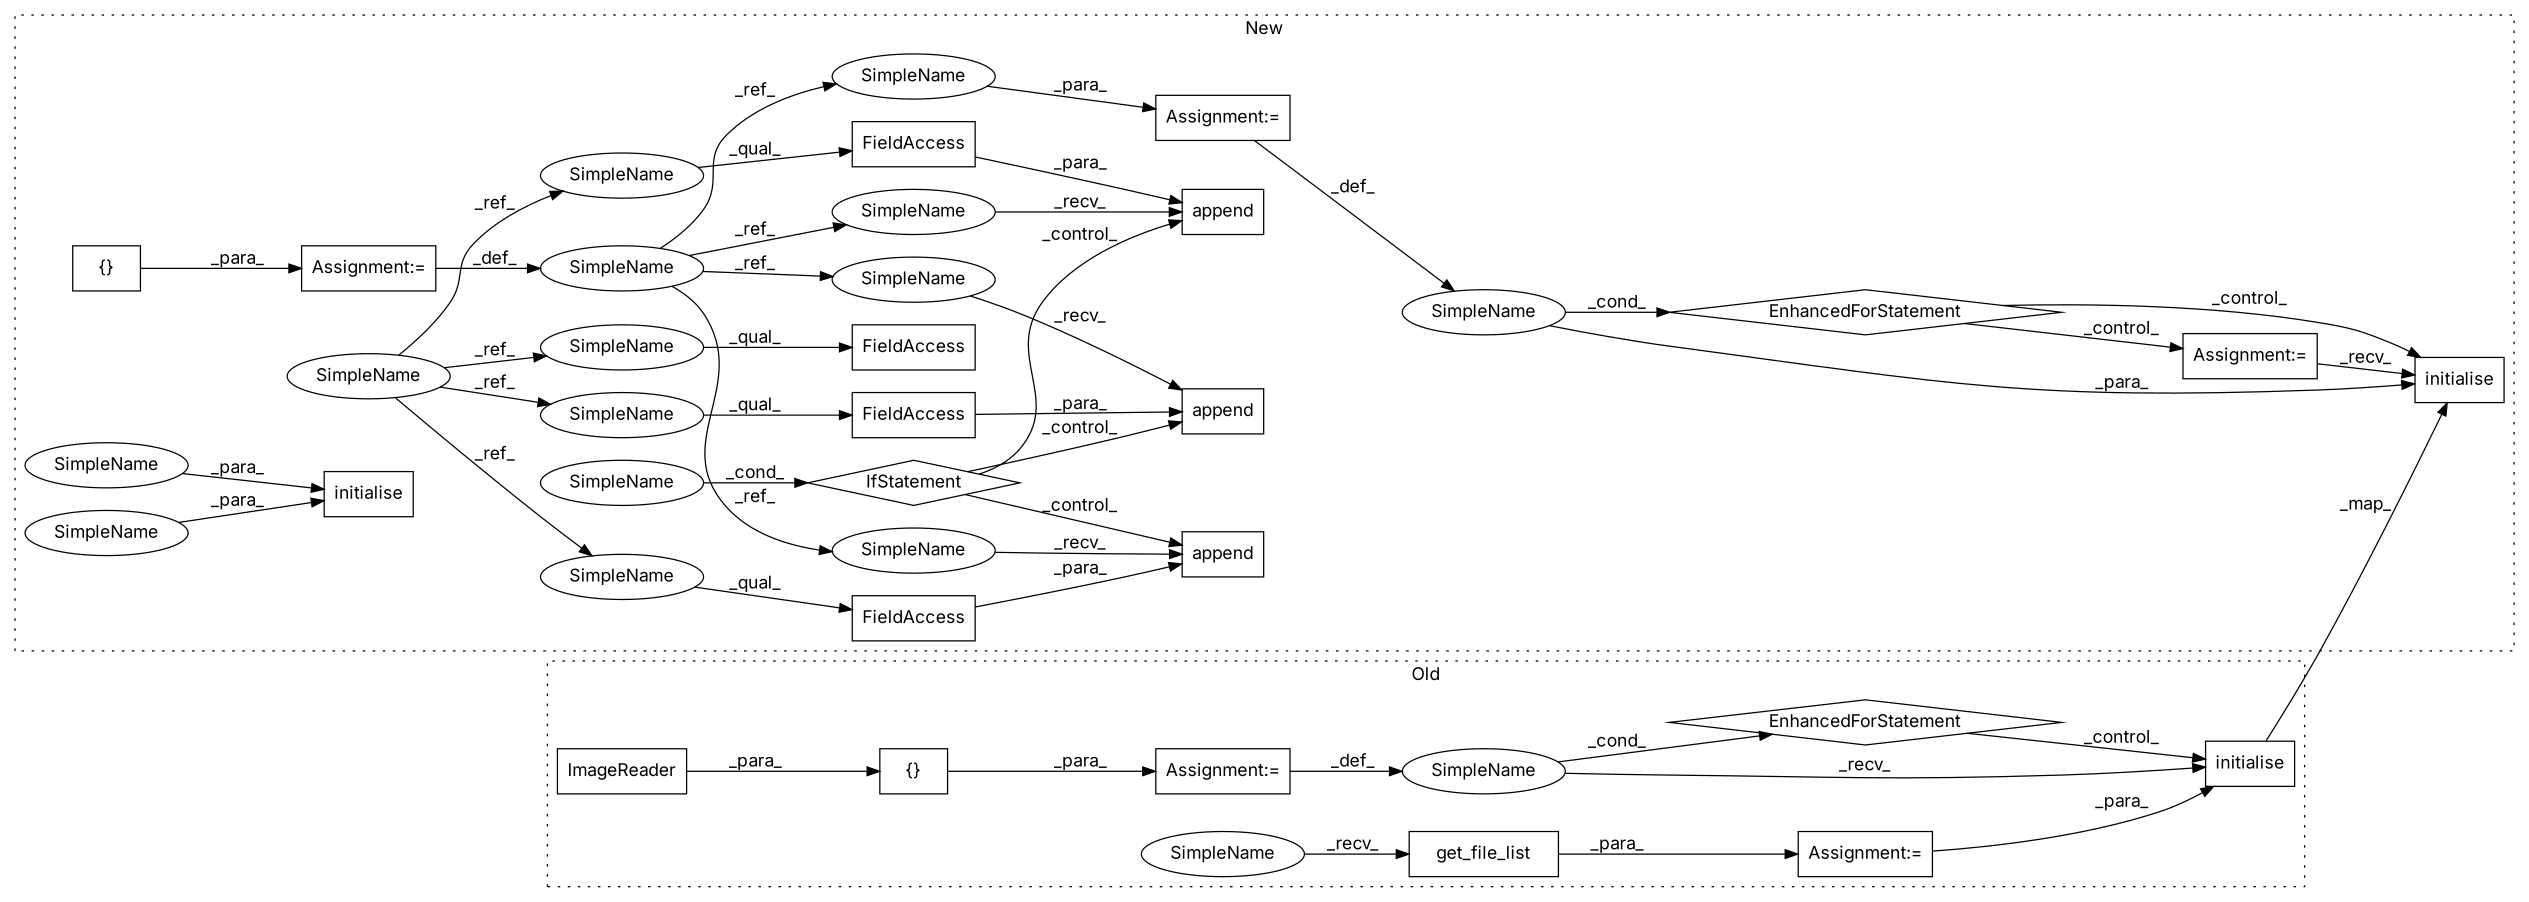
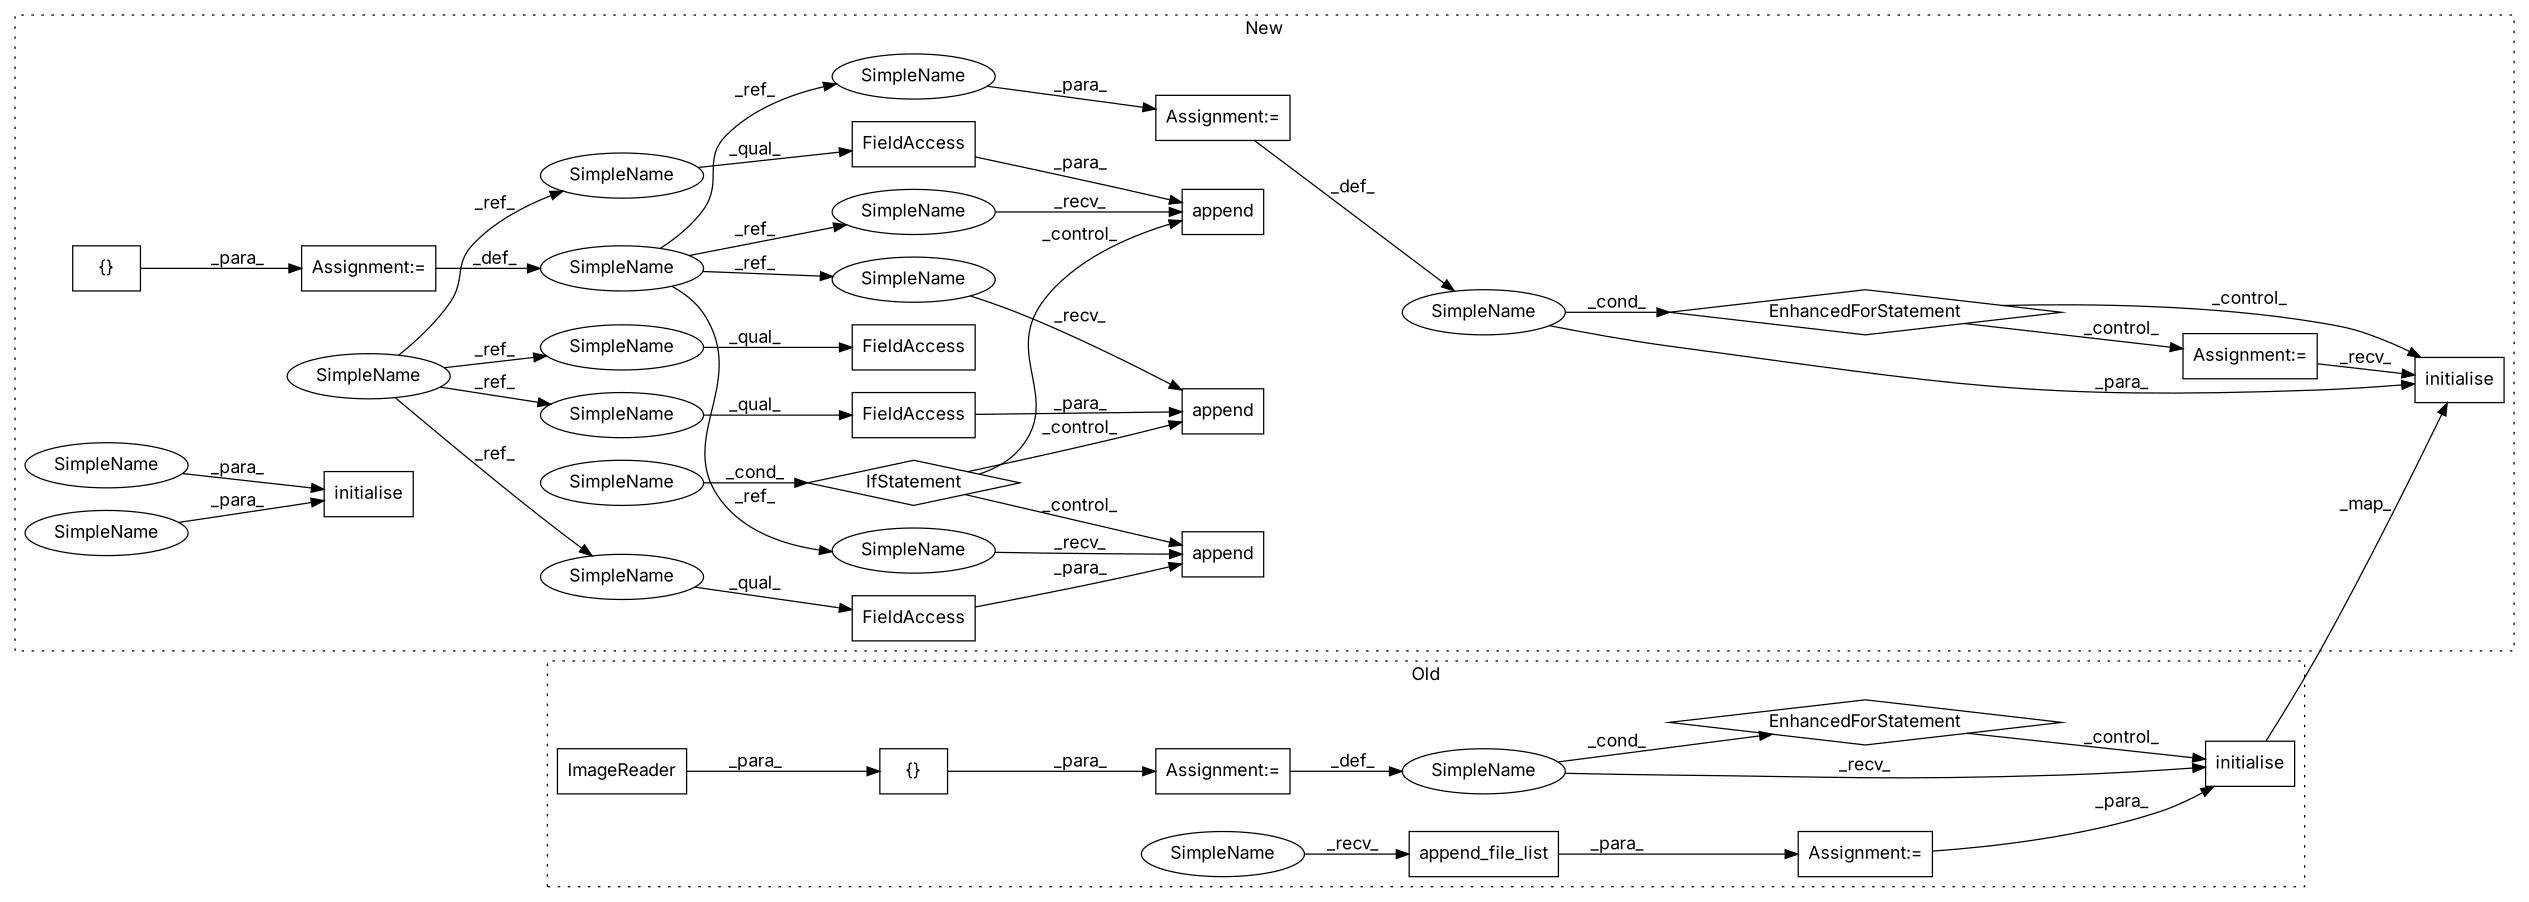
(1484, 854) -> (1484, 854)
